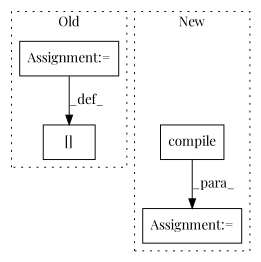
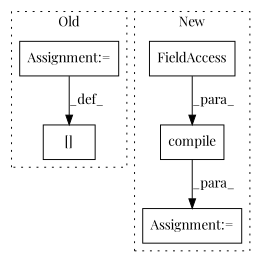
none -> (192, 59)
